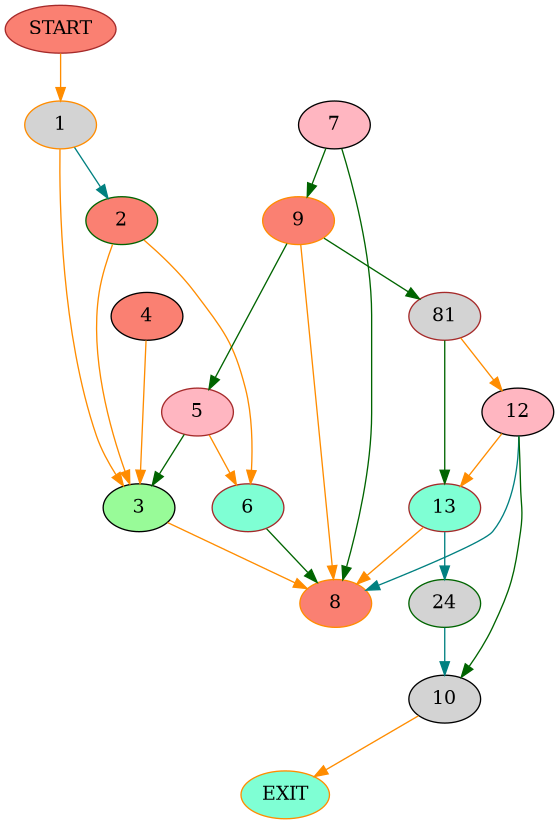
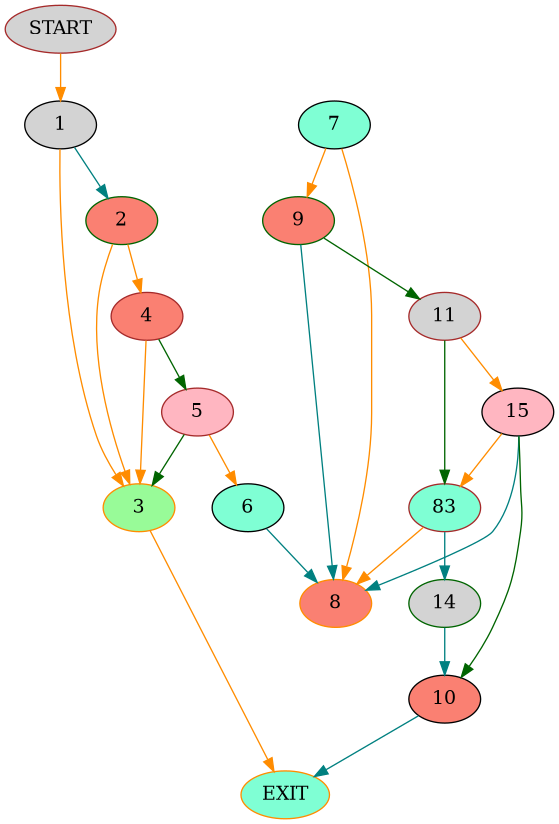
(61, 29) -> (61, 29)
(61, 125) -> (61, 125)
(334, 125) -> (334, 125)
(319, 166) -> (319, 166)
(299, 221) -> (299, 221)
(251, 310) -> (169, 358)
(147, 316) -> (147, 316)
(445, 316) -> (445, 316)
(225, 336) -> (133, 262)
(372, 357) -> (372, 357)
(316, 405) -> (316, 405)
(518, 412) -> (518, 412)
(139, 508) -> (139, 508)
(248, 508) -> (248, 508)
(445, 508) -> (445, 508)
(287, 551) -> (287, 551)
(231, 553) -> (209, 645)
(445, 603) -> (445, 603)
(445, 699) -> (445, 699)
(372, 743) -> (372, 743)
